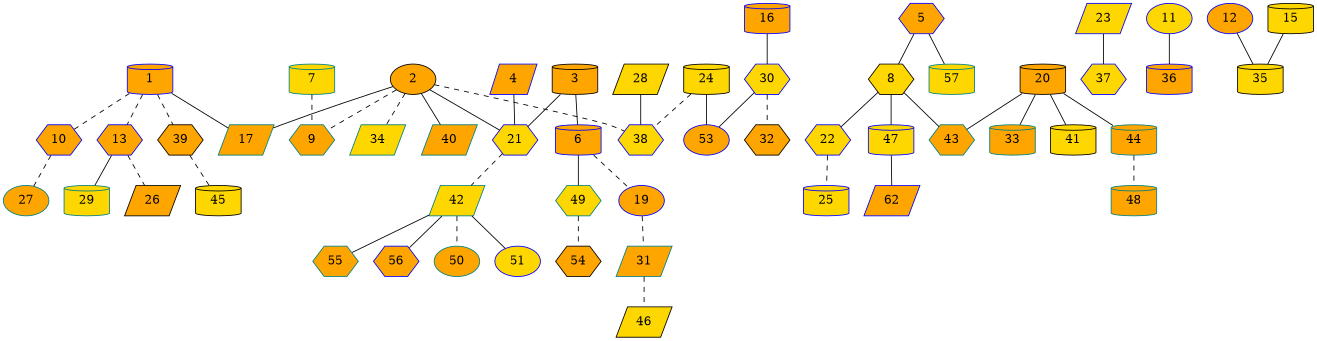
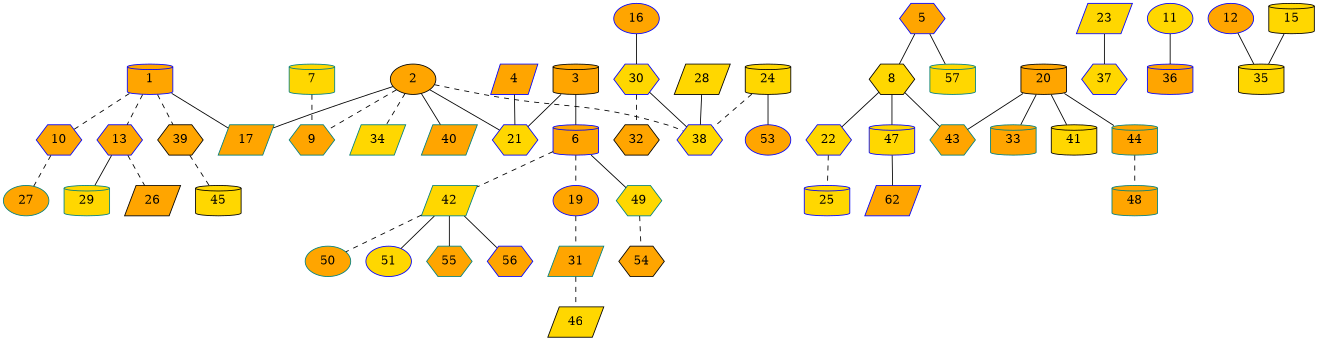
(767, 19) -> (637, 19)
(737, 110) -> (668, 110)
(487, 169) -> (515, 169)
